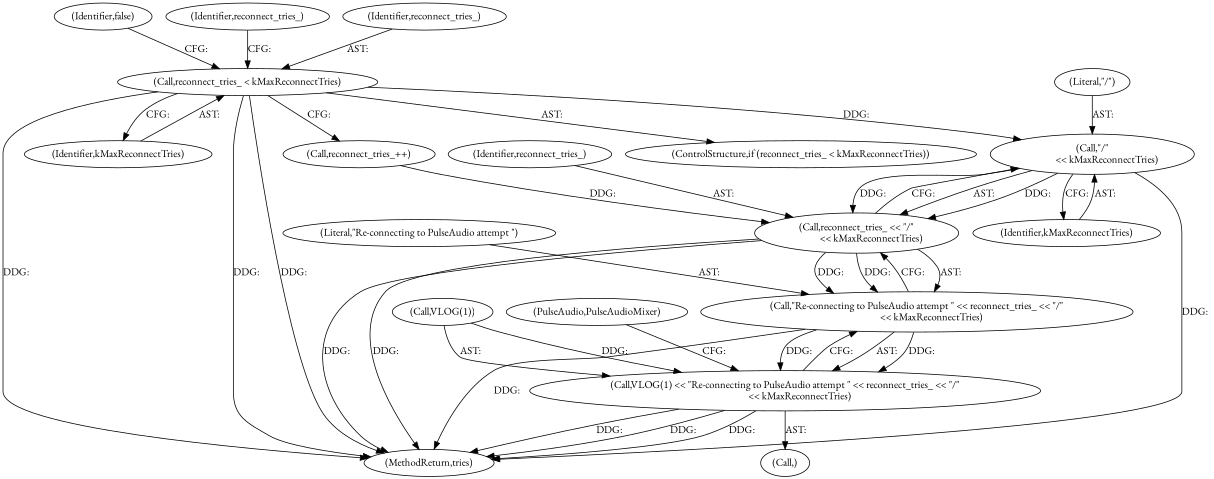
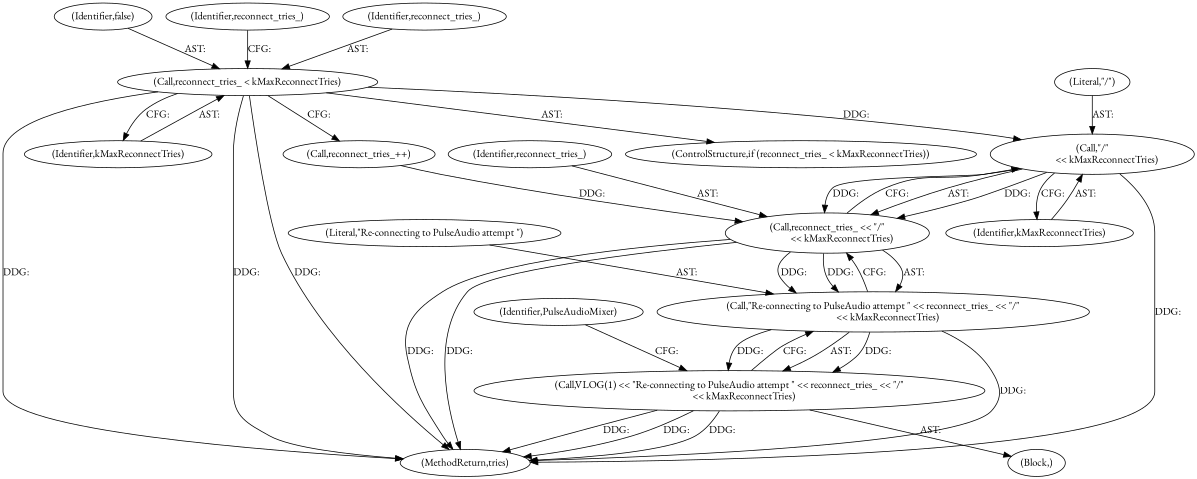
(198, 49) -> (196, 49)
(443, 312) -> none
(597, 312) -> (559, 312)
(785, 463) -> (1037, 463)
